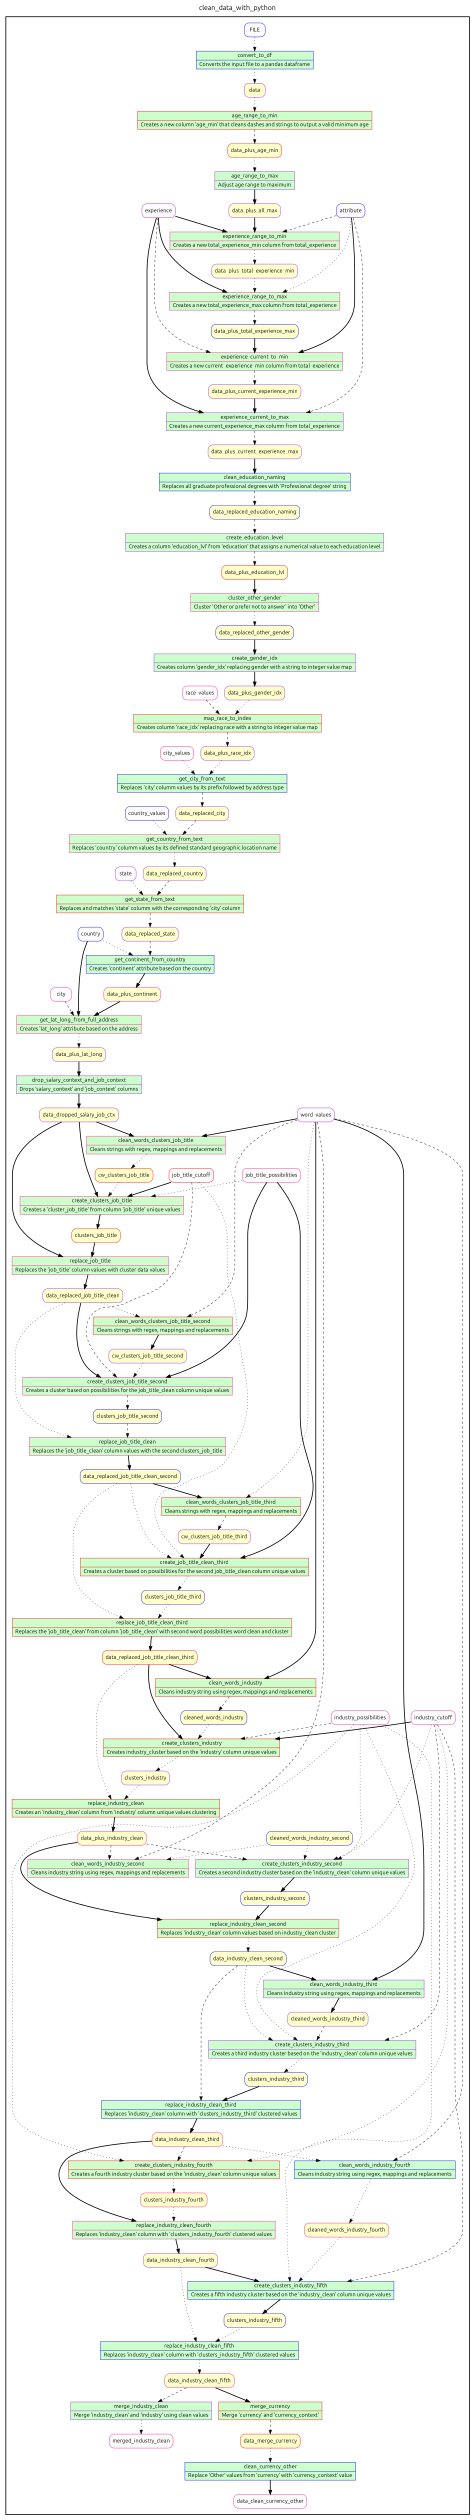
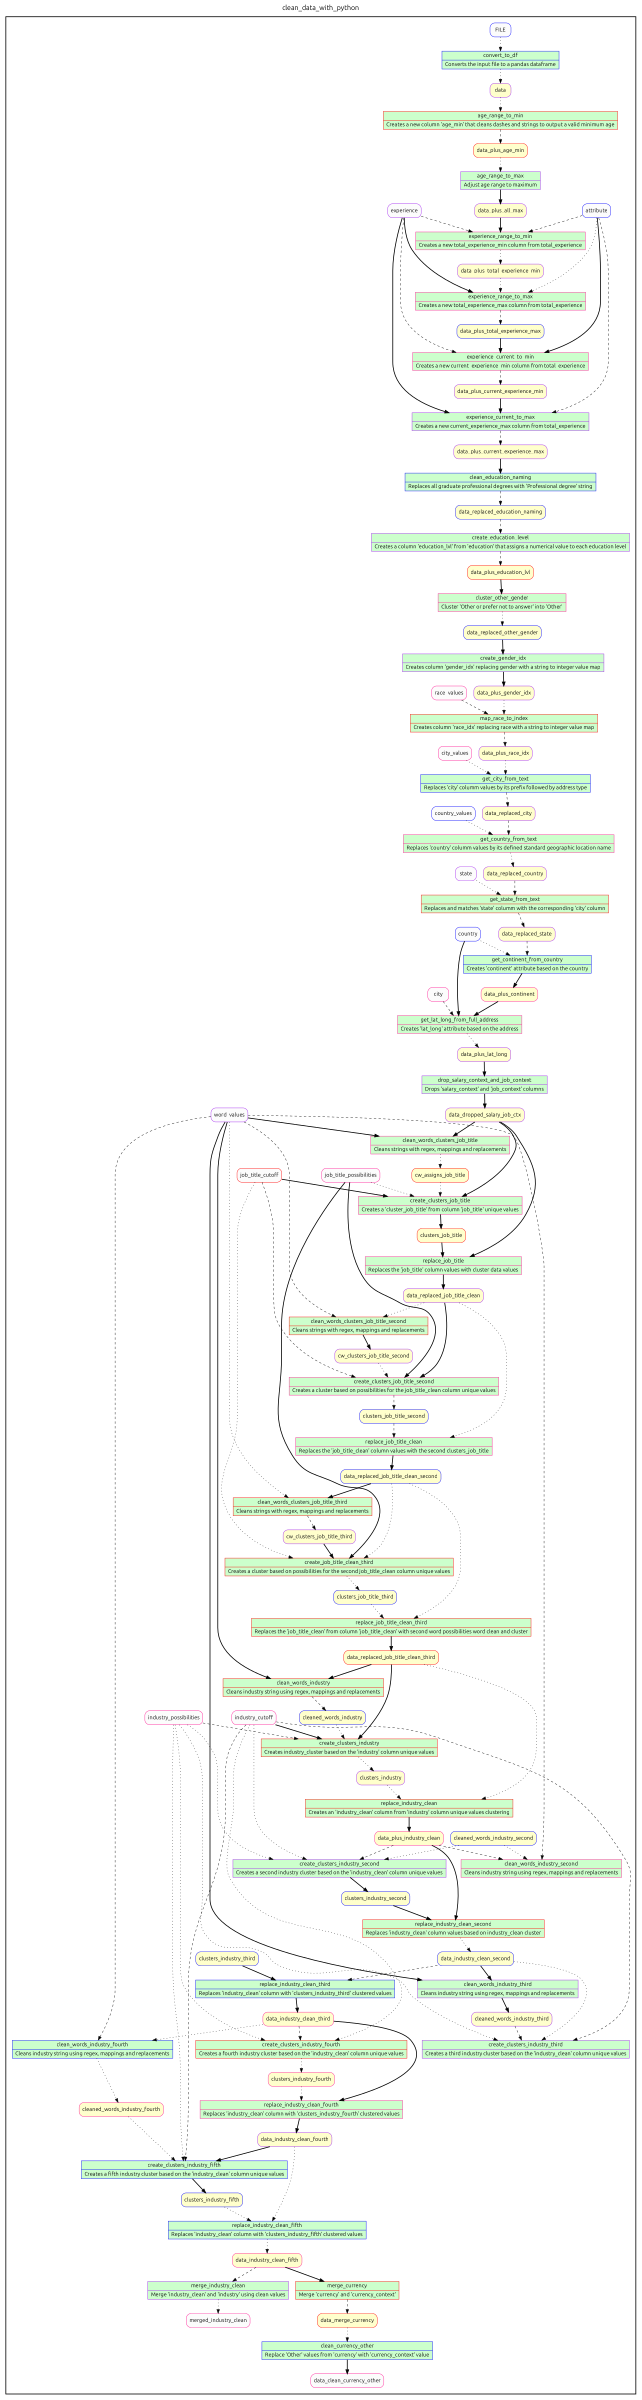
(199, 224) -> (445, 224)
(124, 1175) -> (440, 1175)
(294, 2064) -> none
